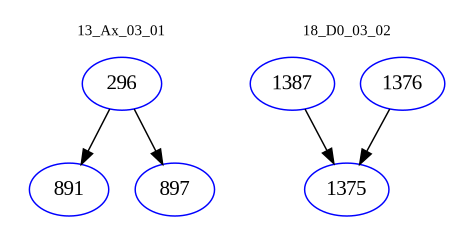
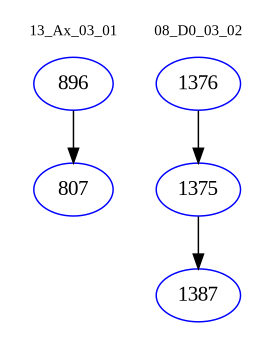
(348, 32) -> (199, 32)
(122, 84) -> (73, 84)
(316, 130) -> (198, 235)
(69, 190) -> none
(175, 190) -> (73, 190)
